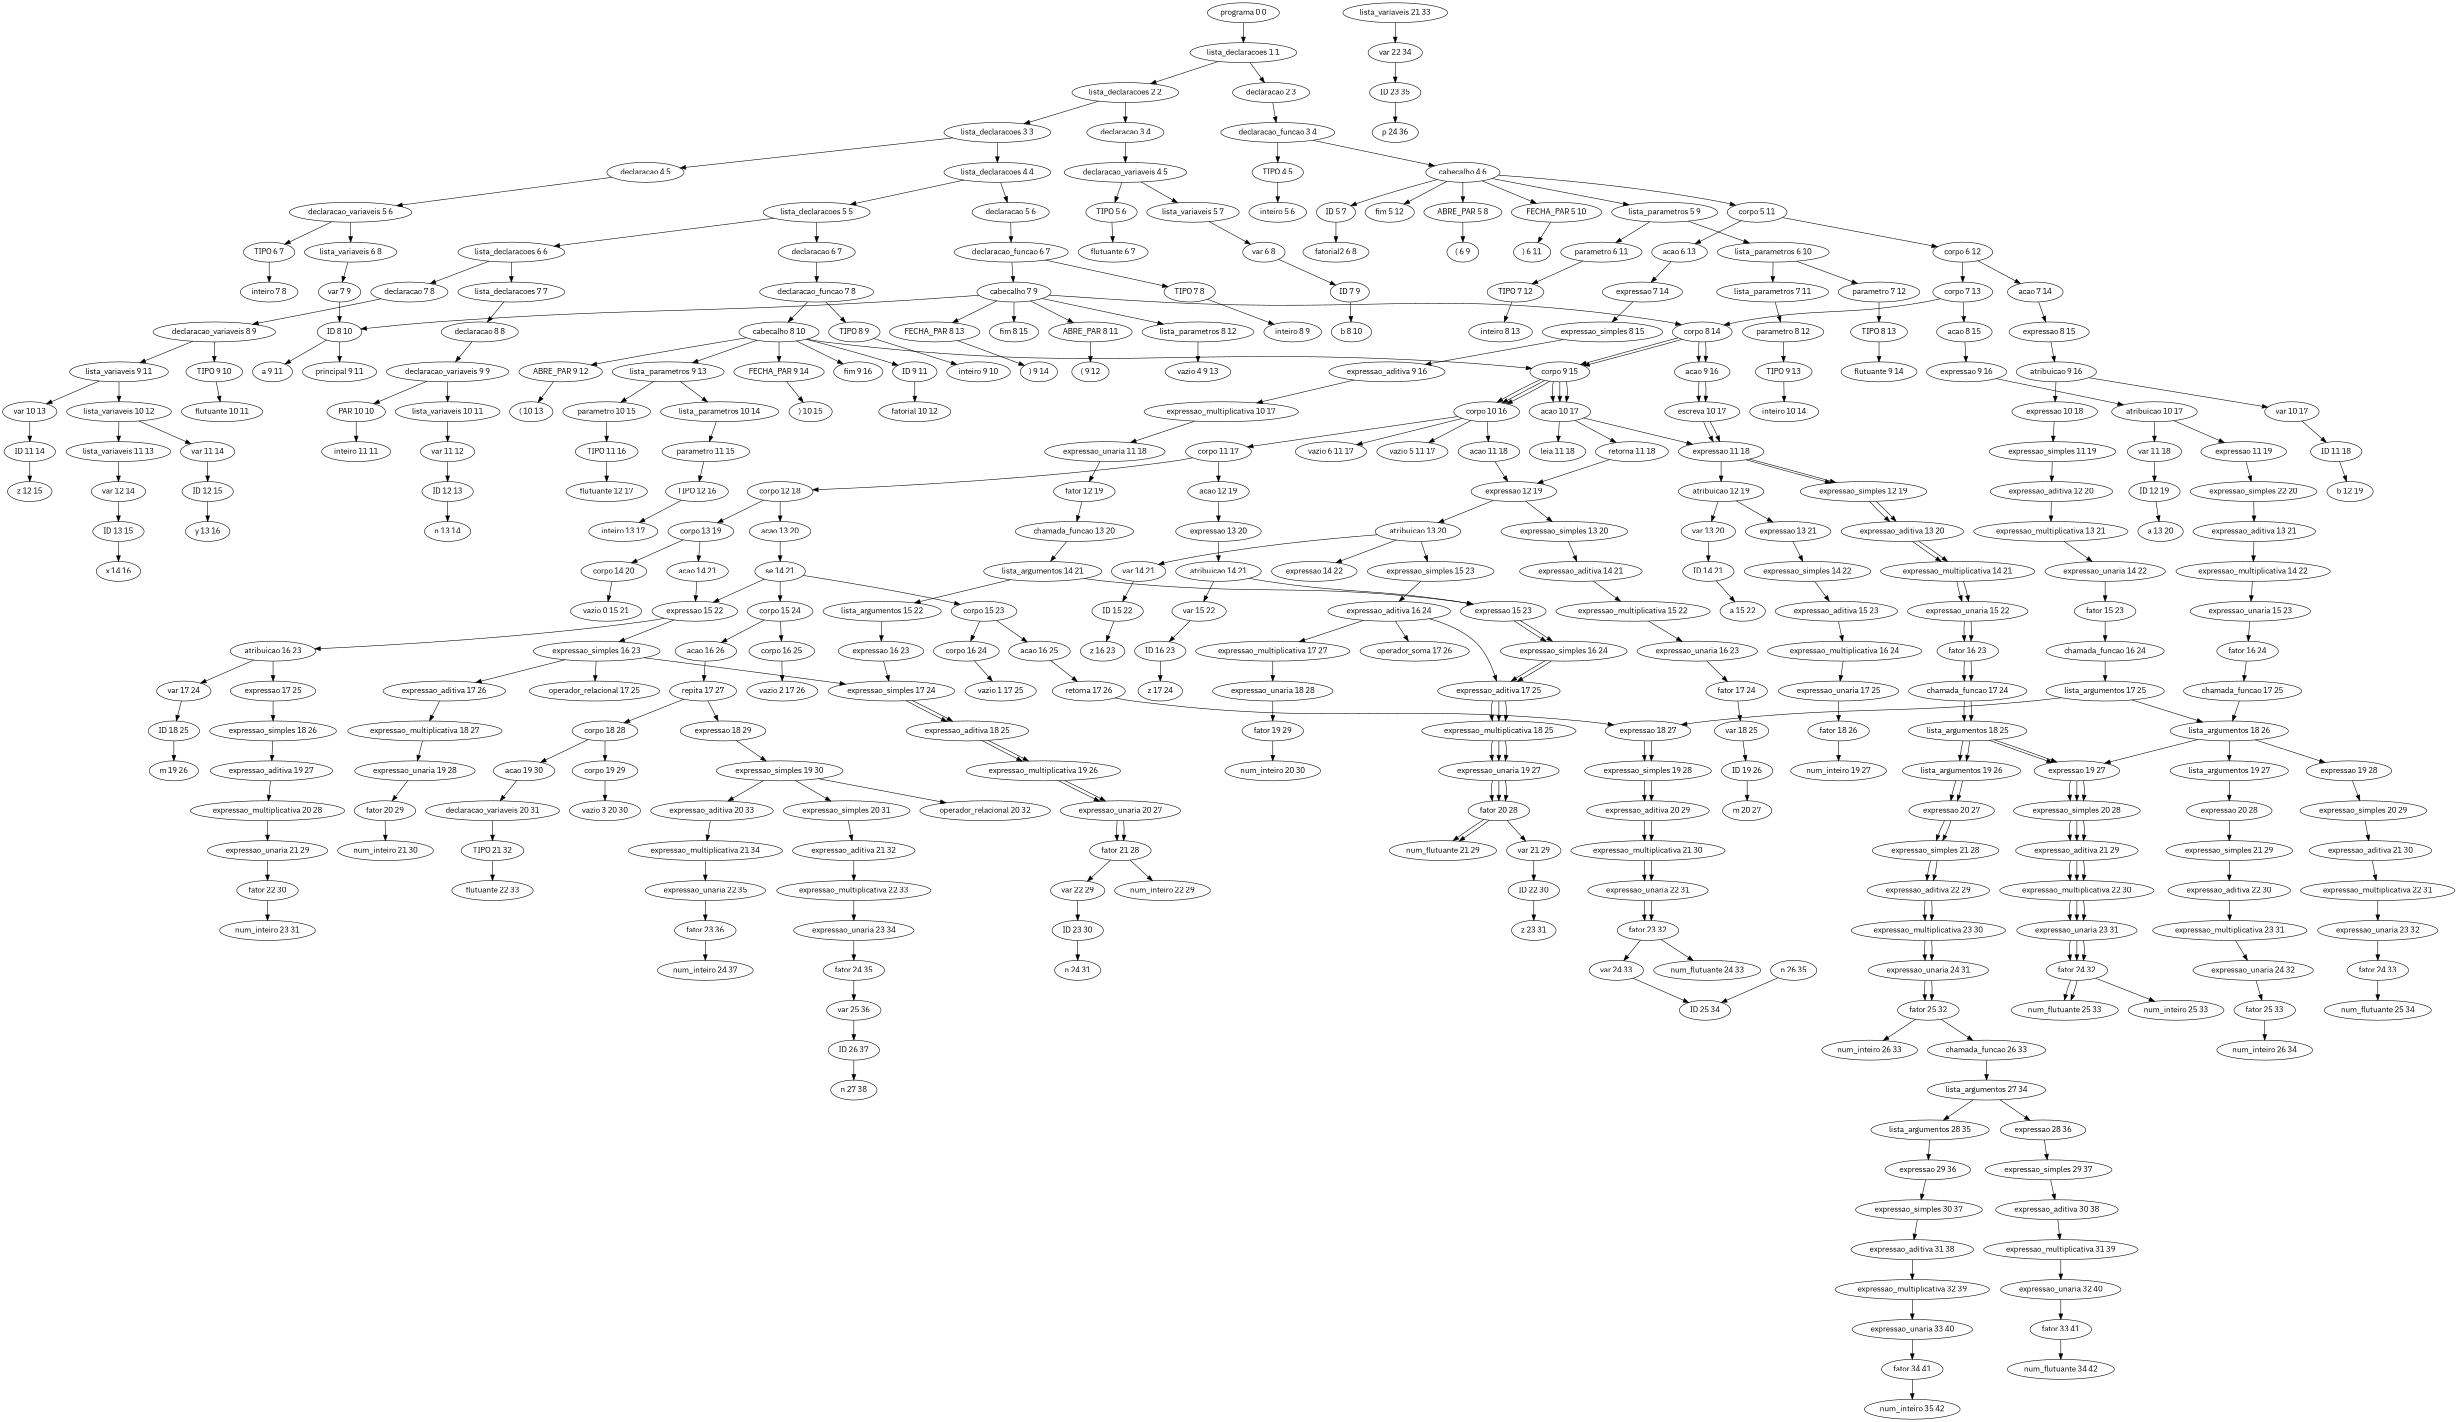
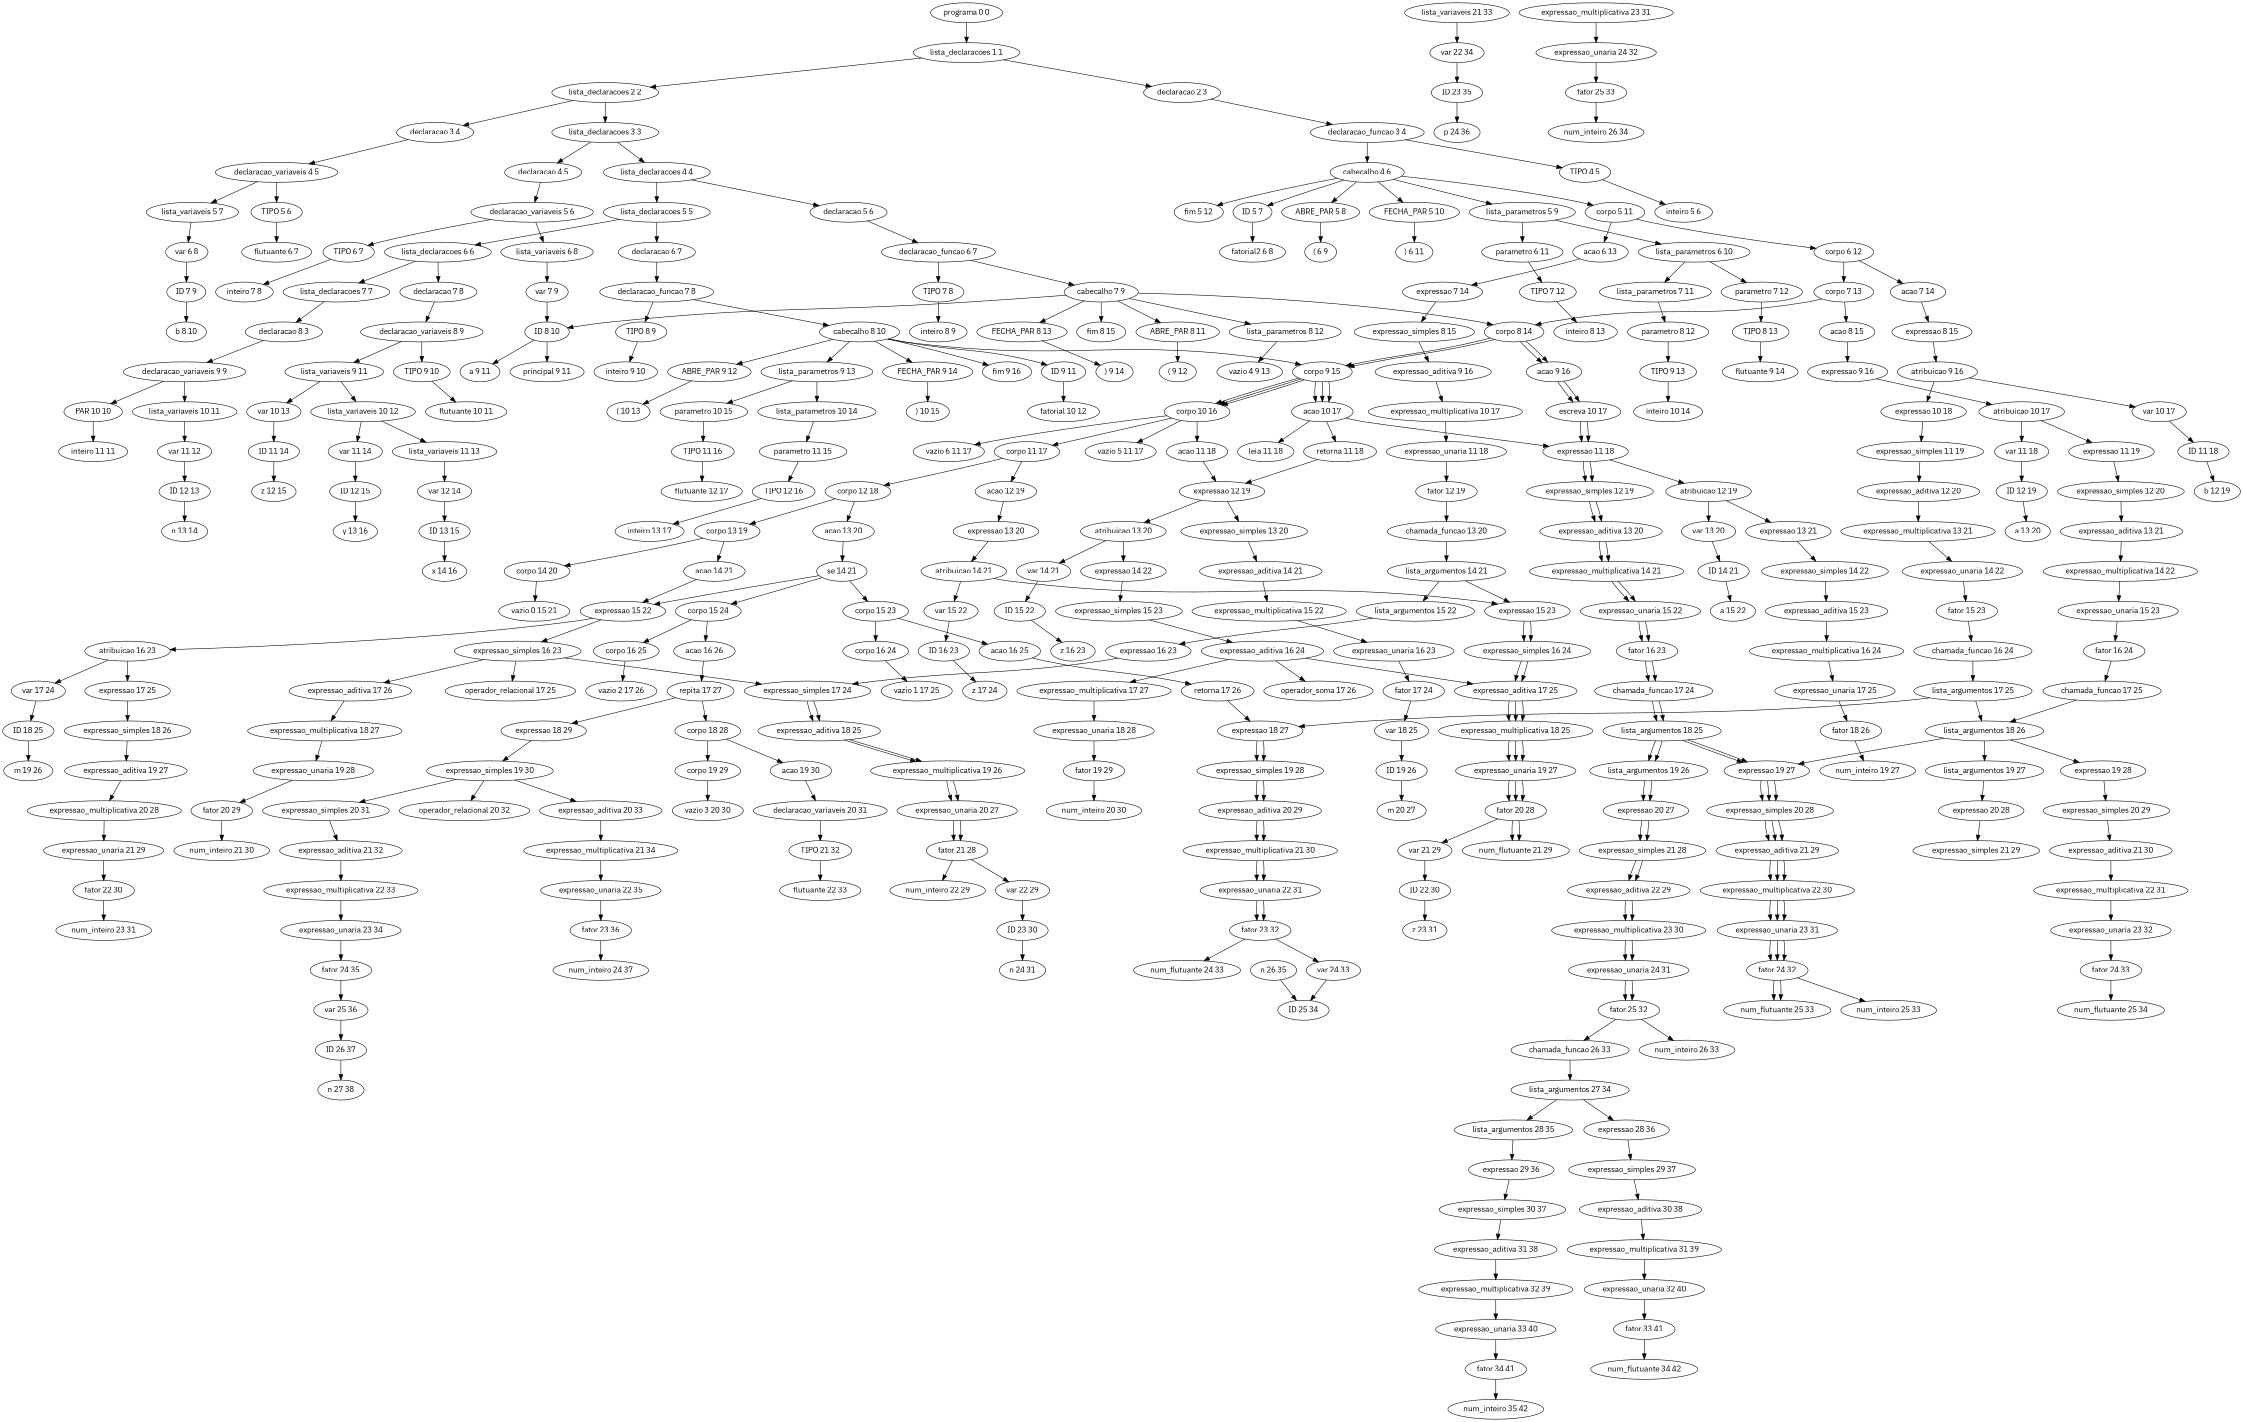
(480, 332) -> (284, 332)
(2254, 492) -> (2121, 492)
(1423, 549) -> (1122, 587)
(2229, 891) -> none
